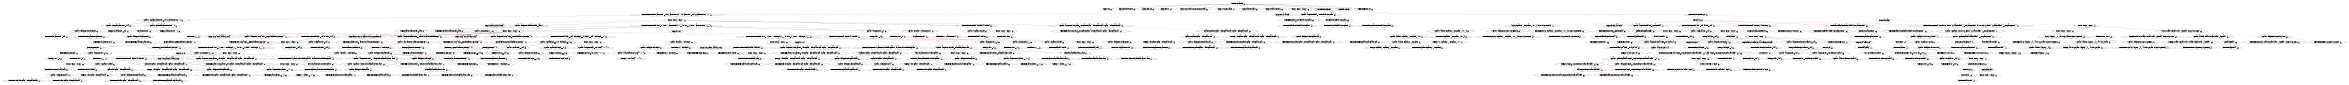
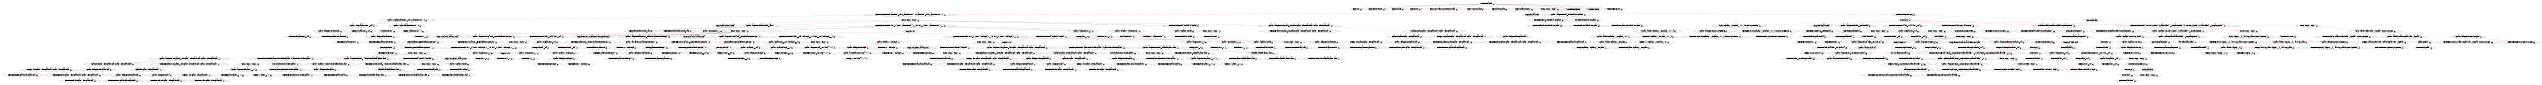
(728, 53) -> none
